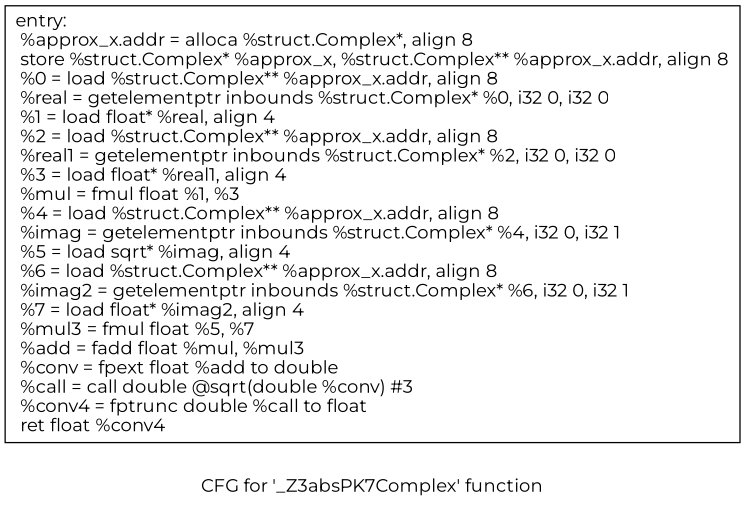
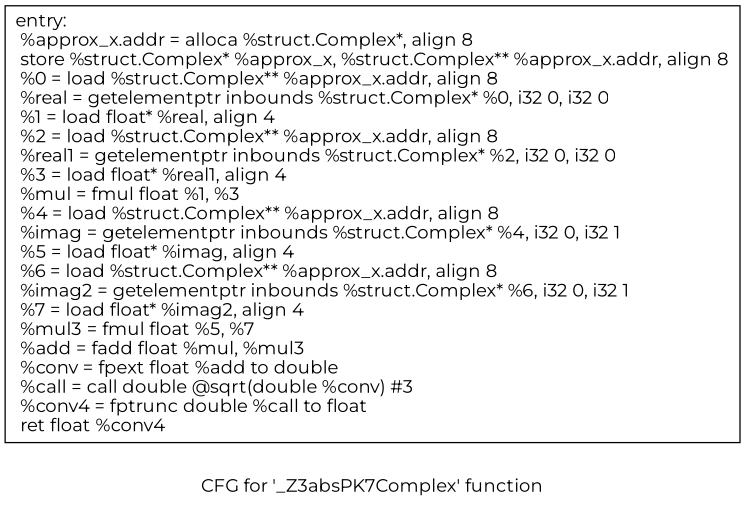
(153, 252) -> (155, 252)
